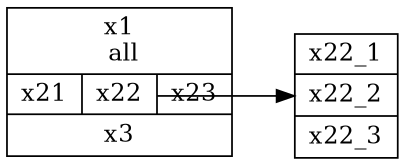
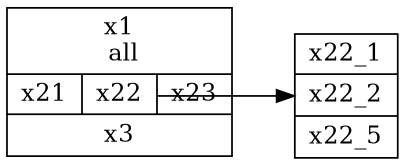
(346, 136) -> (346, 136)
